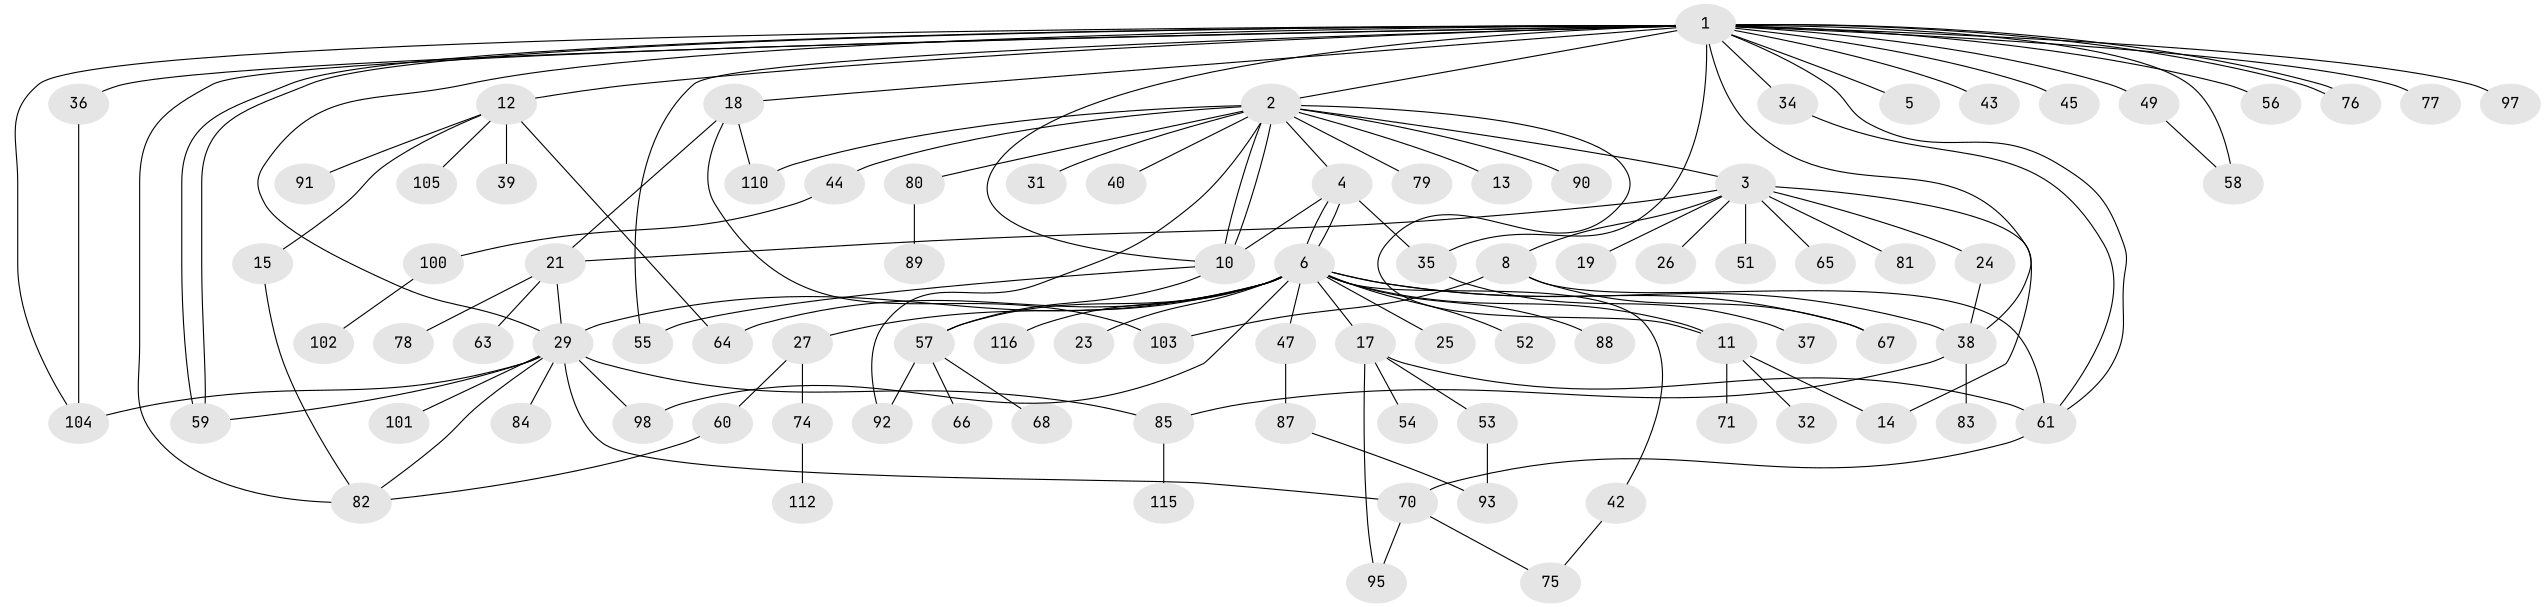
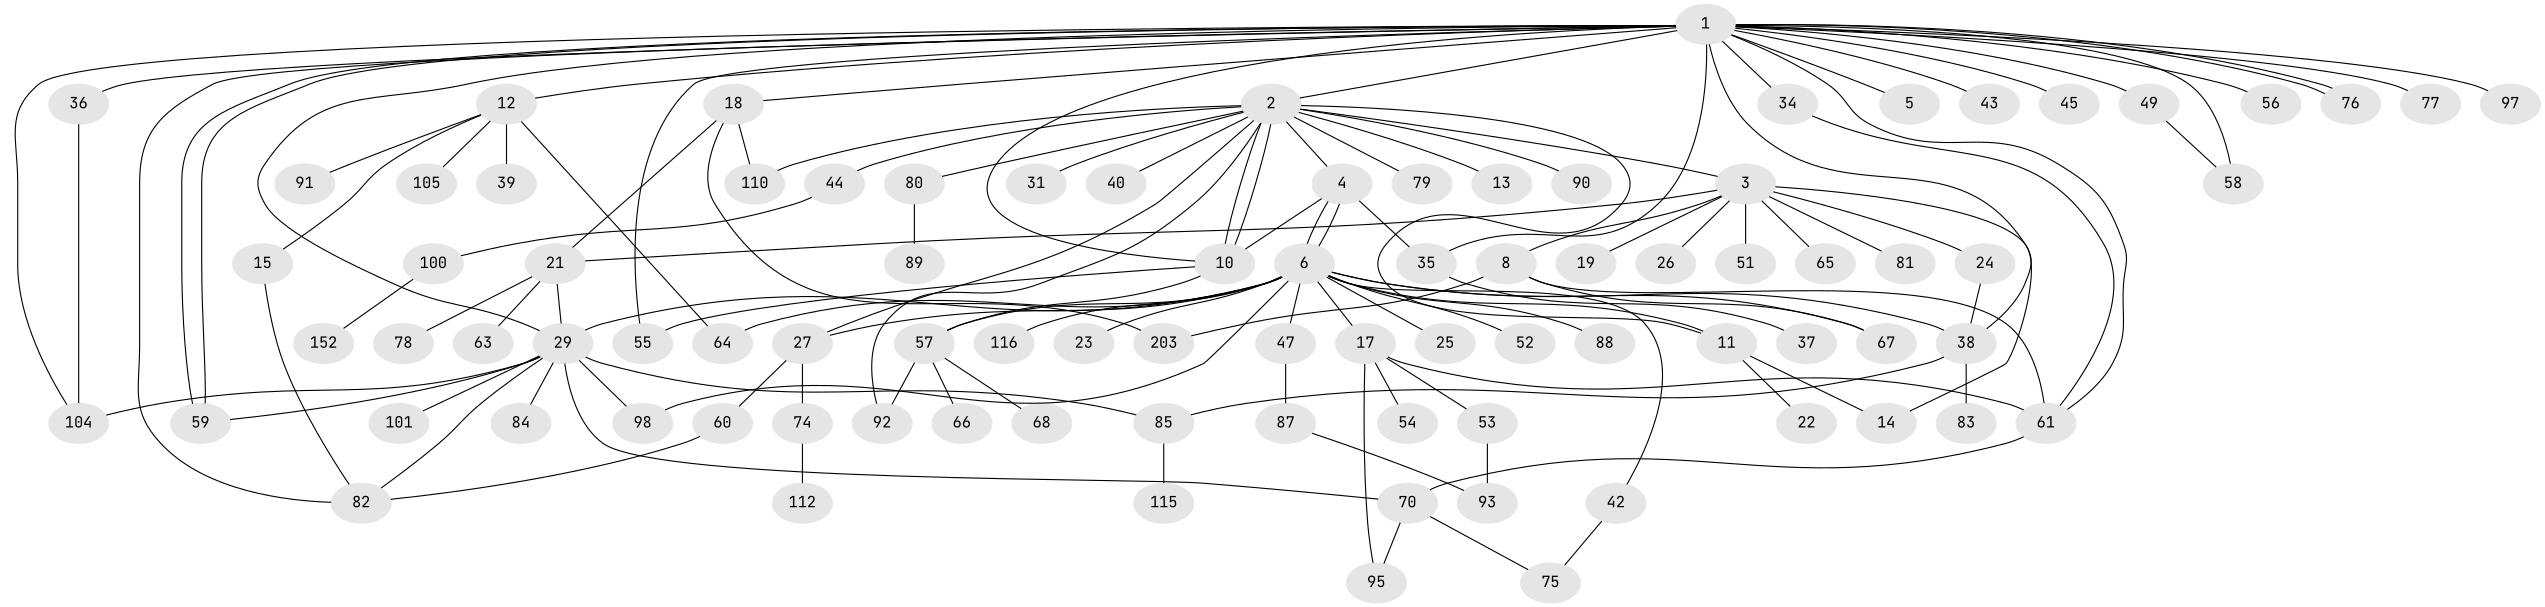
none -> (1056, 254)
(324, 344) -> (324, 344)
(1164, 344) -> (1164, 344)
(1727, 423) -> none
(1807, 423) -> (1807, 423)
